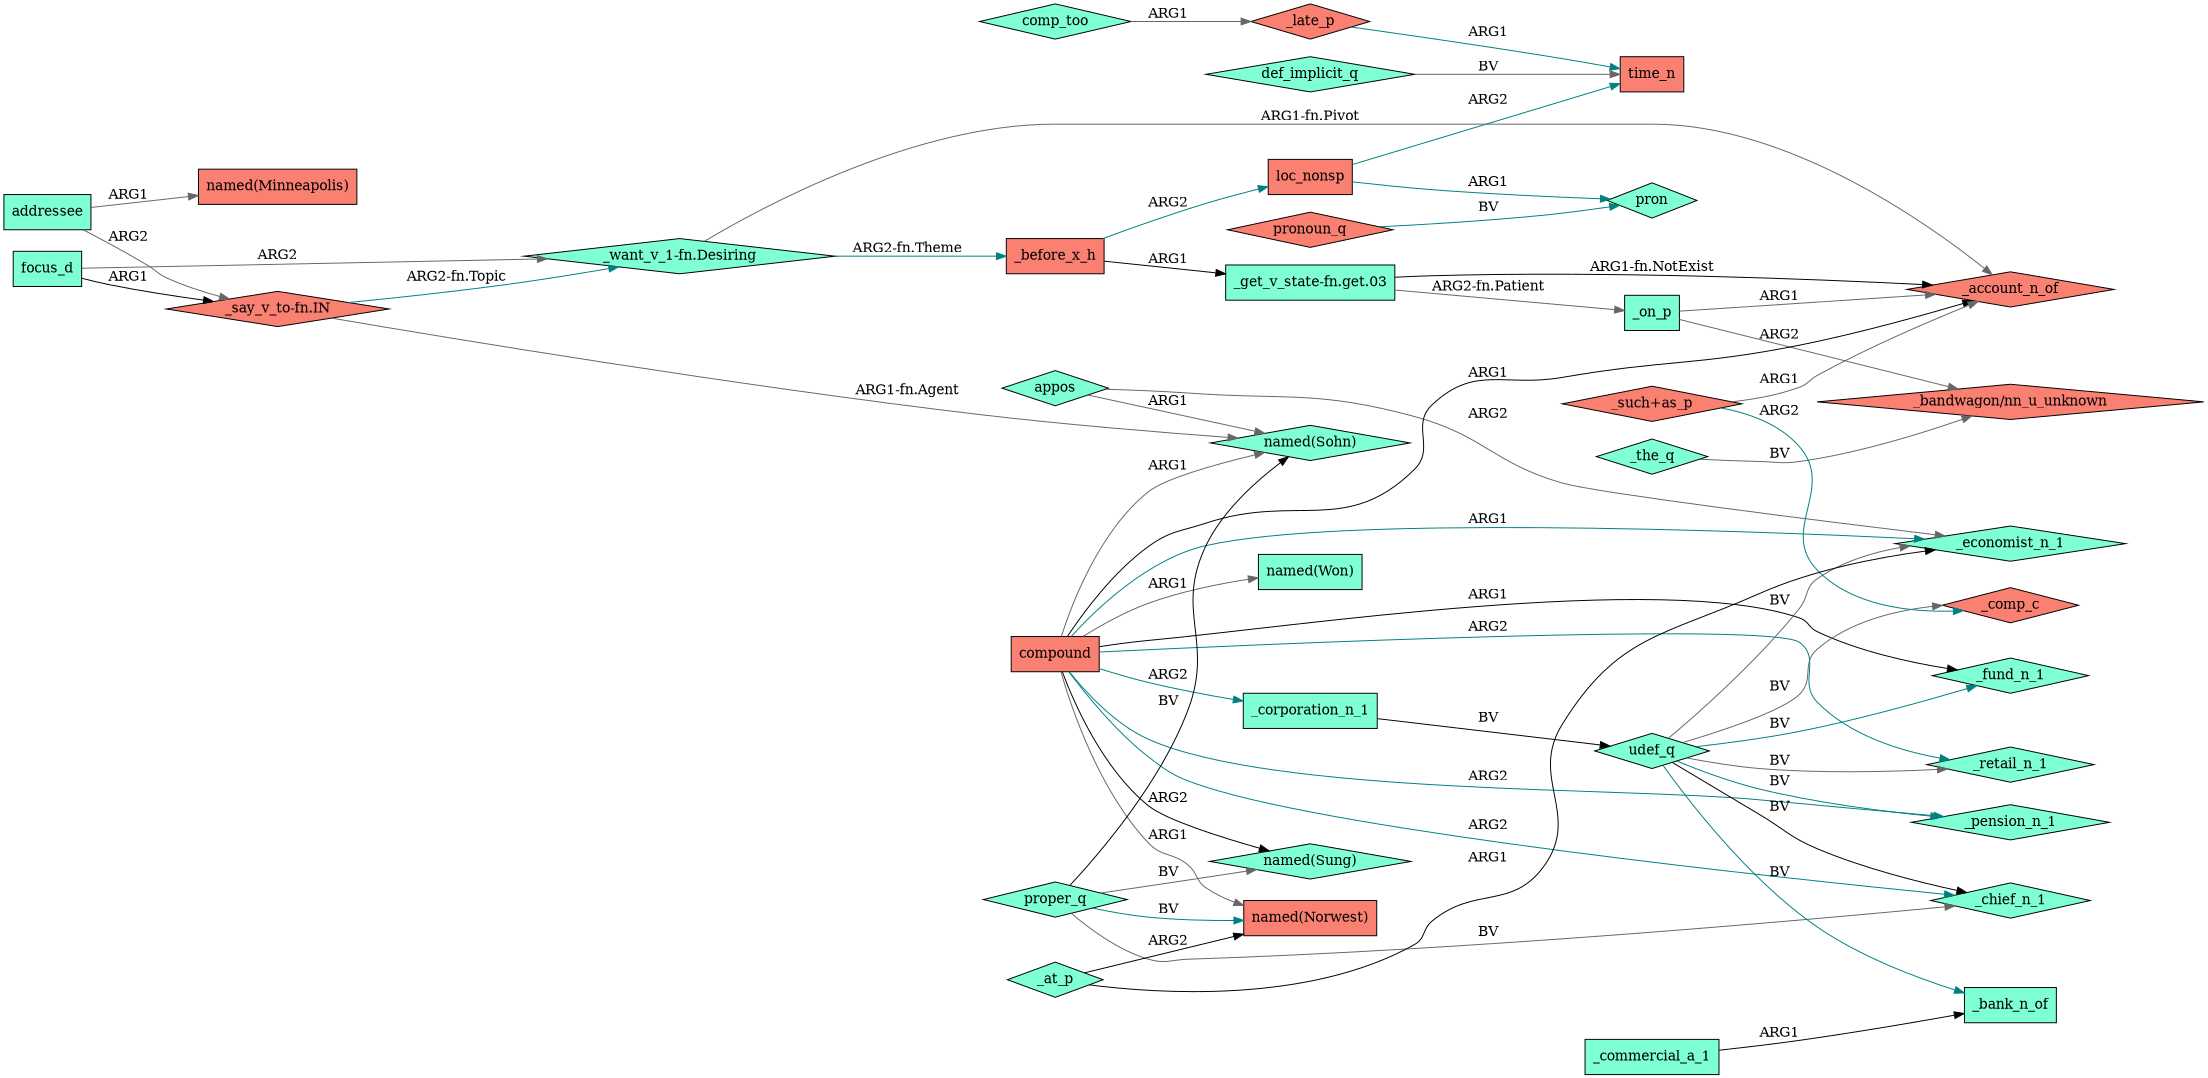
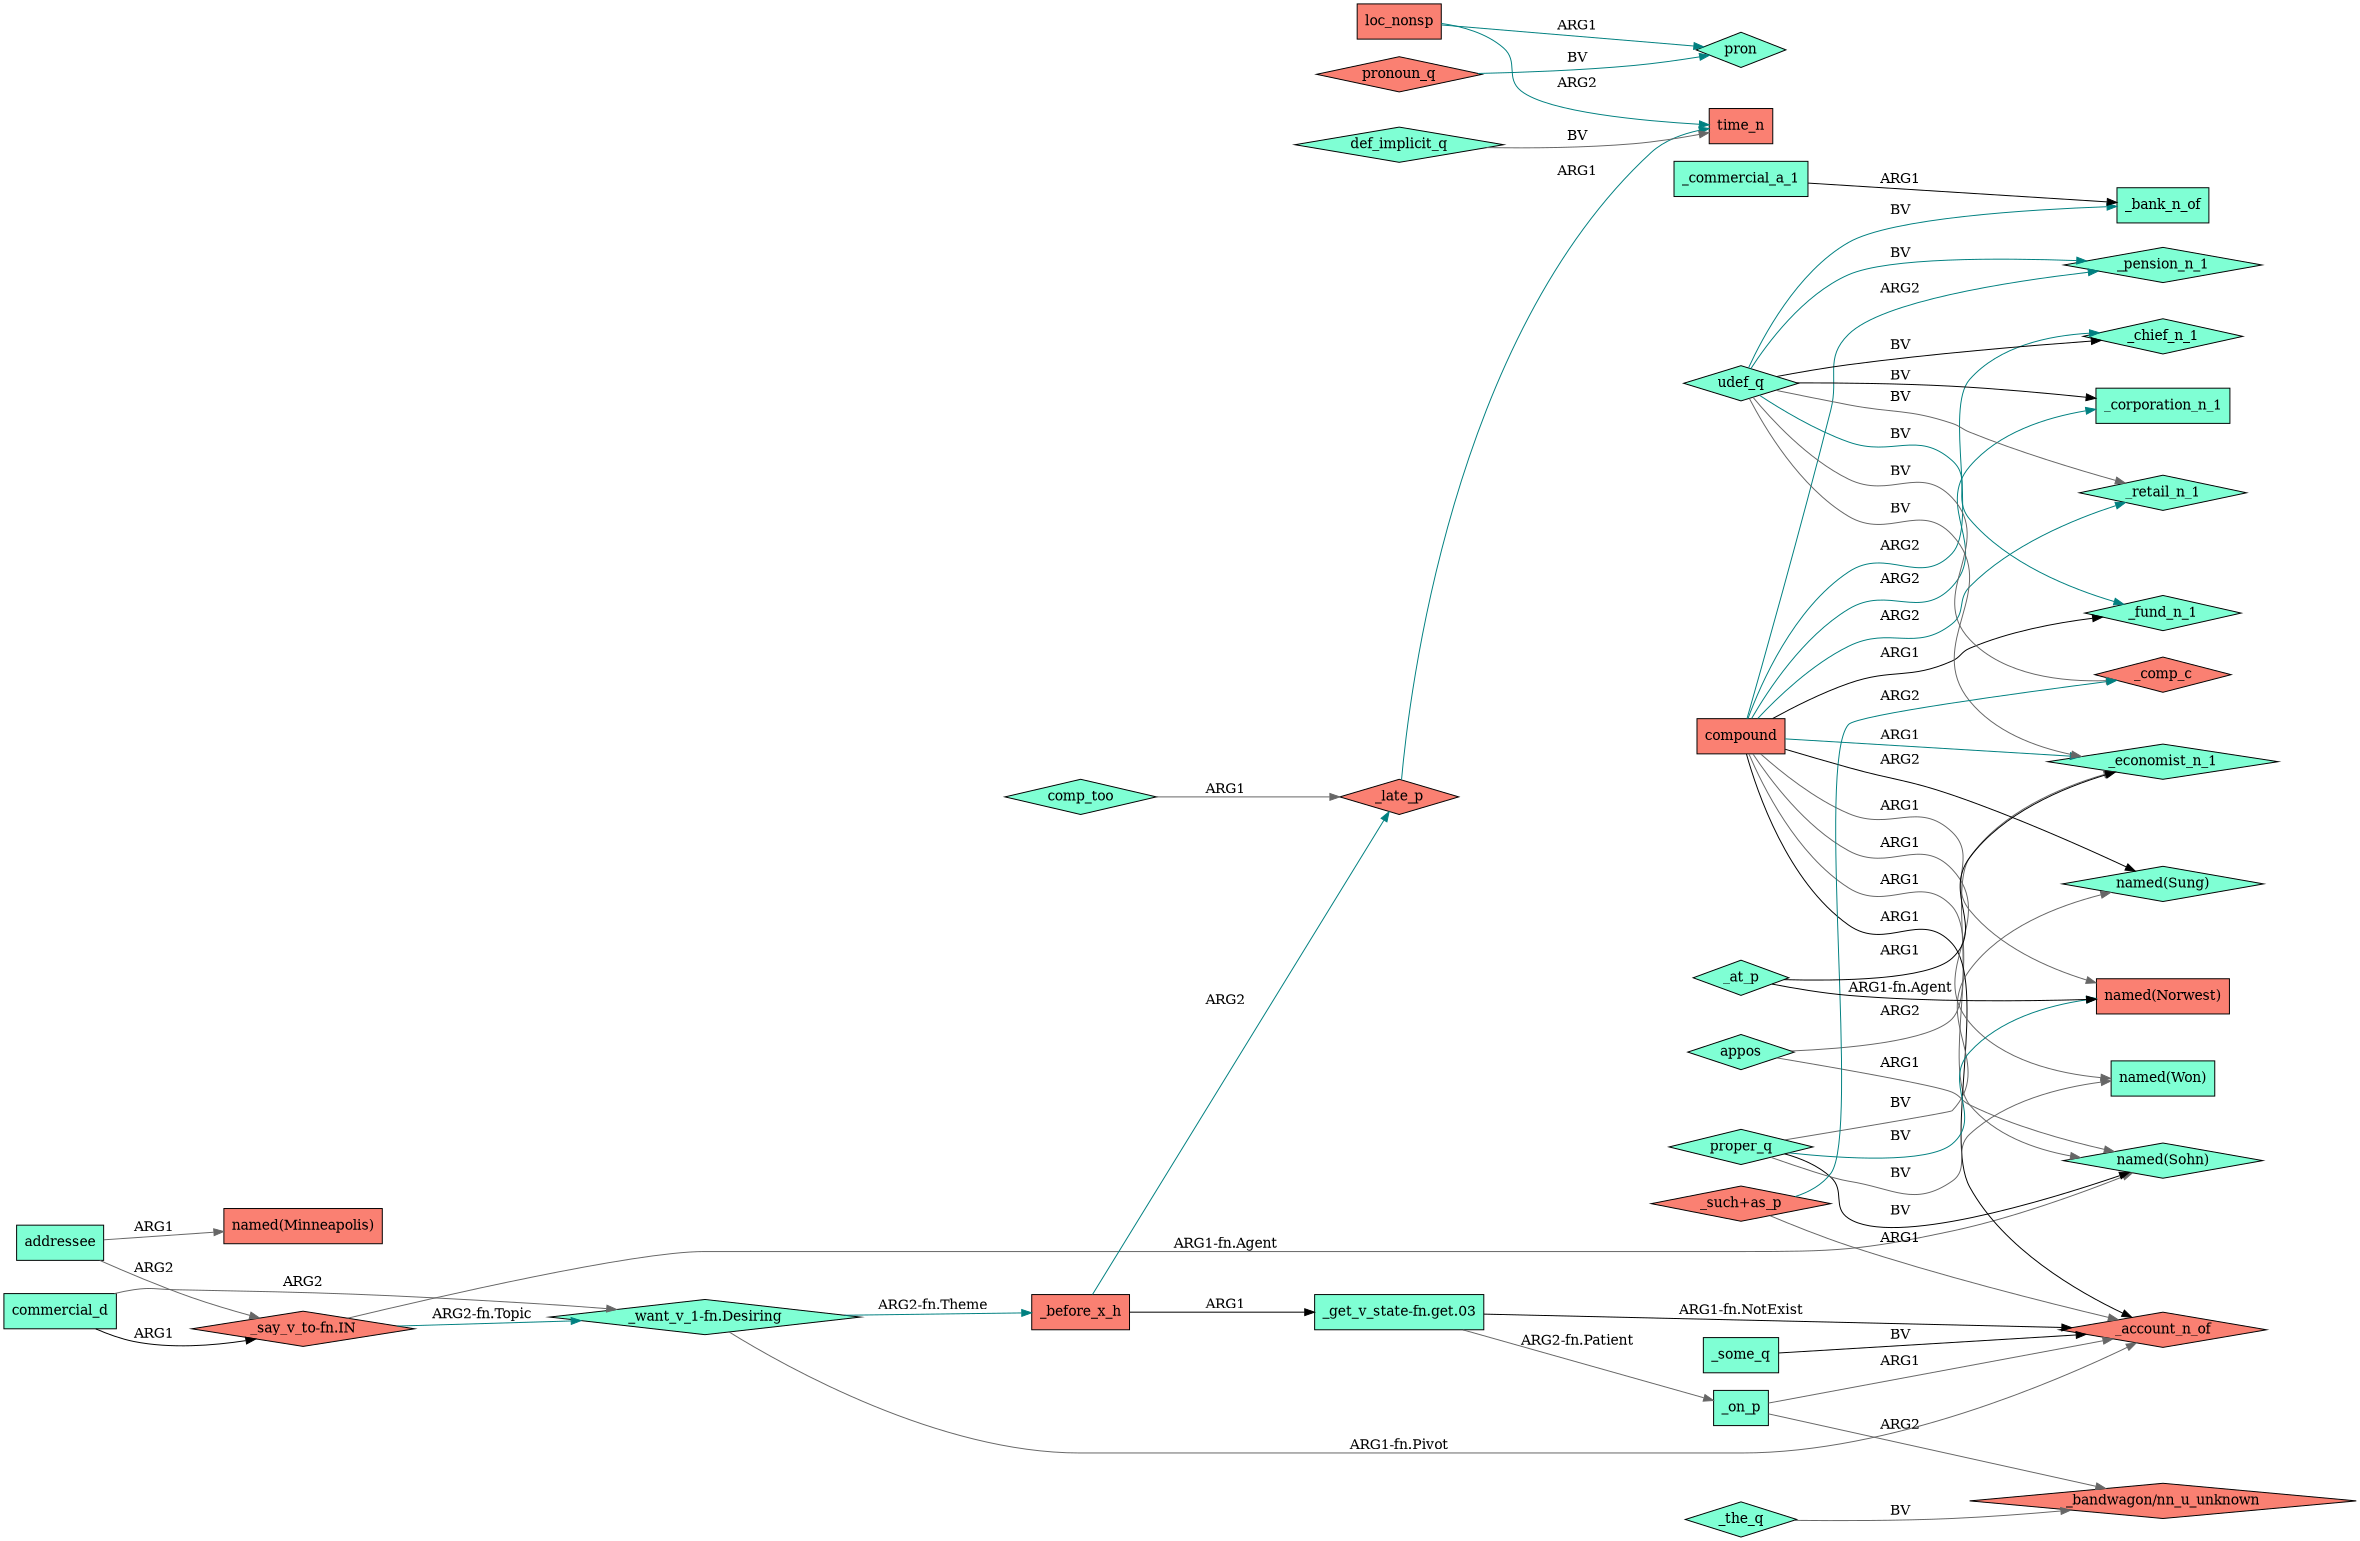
(1180, 212) -> (1238, 1057)
(47, 269) -> (60, 1311)
(1489, 732) -> (1942, 386)
(1168, 941) -> (1900, 988)
(1502, 943) -> (1954, 1179)
none -> (1741, 1355)
